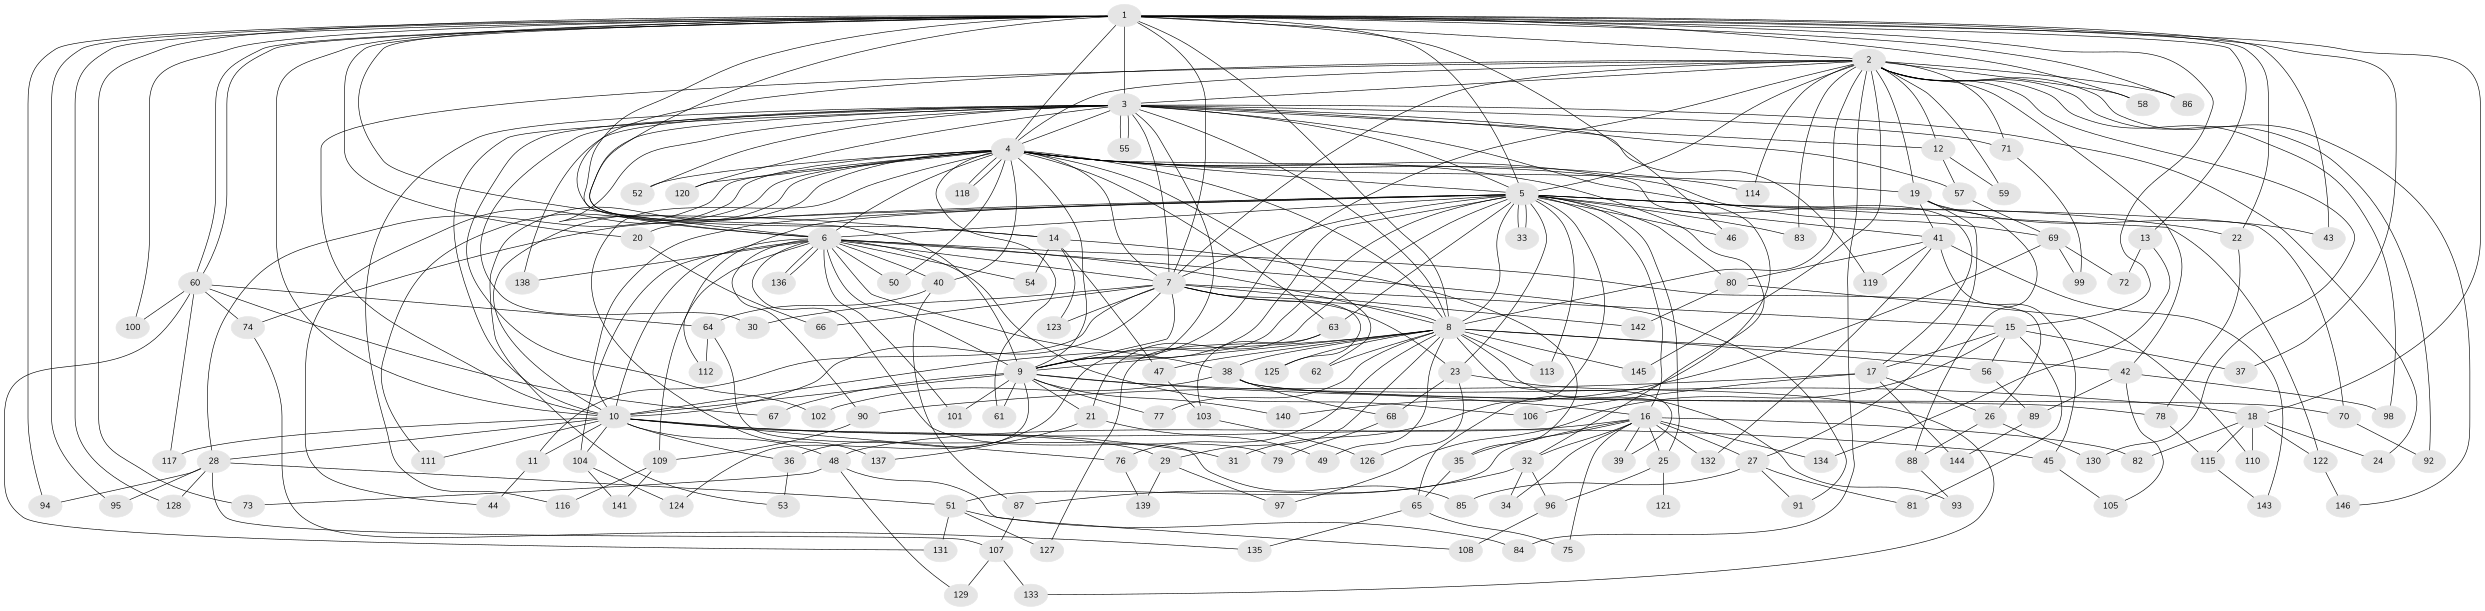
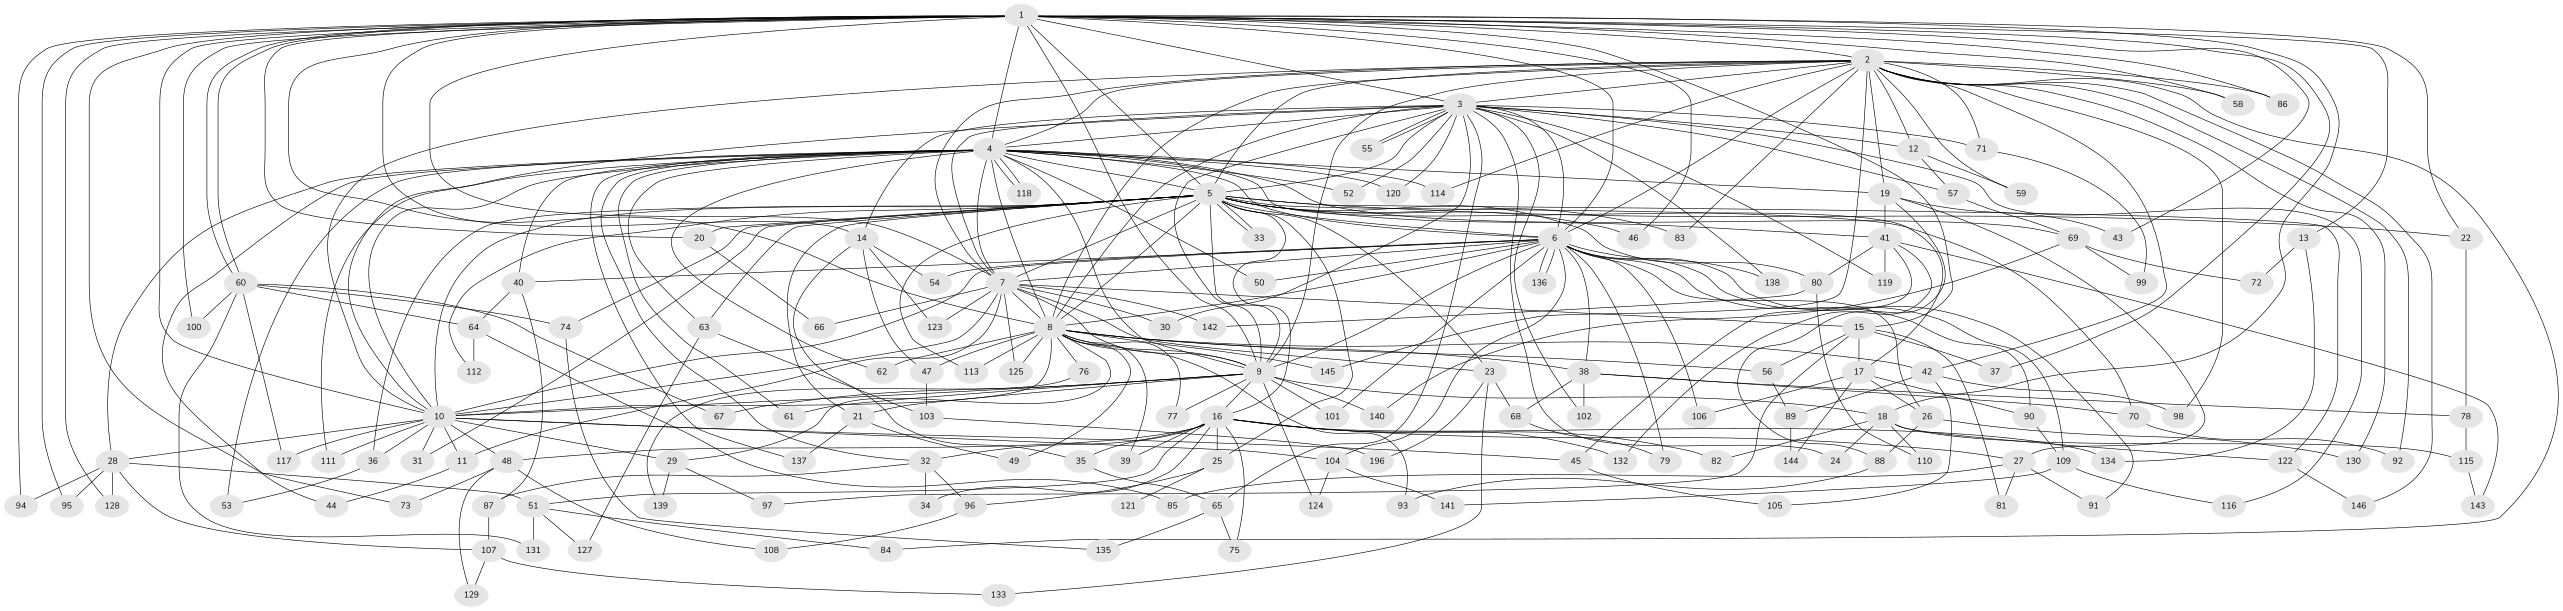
(844, 438) -> none
(1367, 461) -> (1377, 461)
